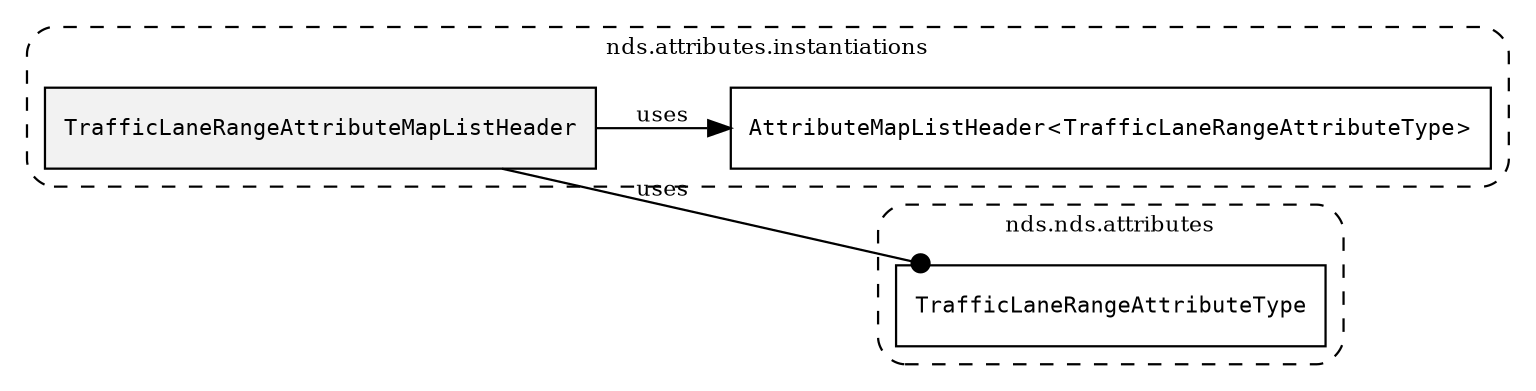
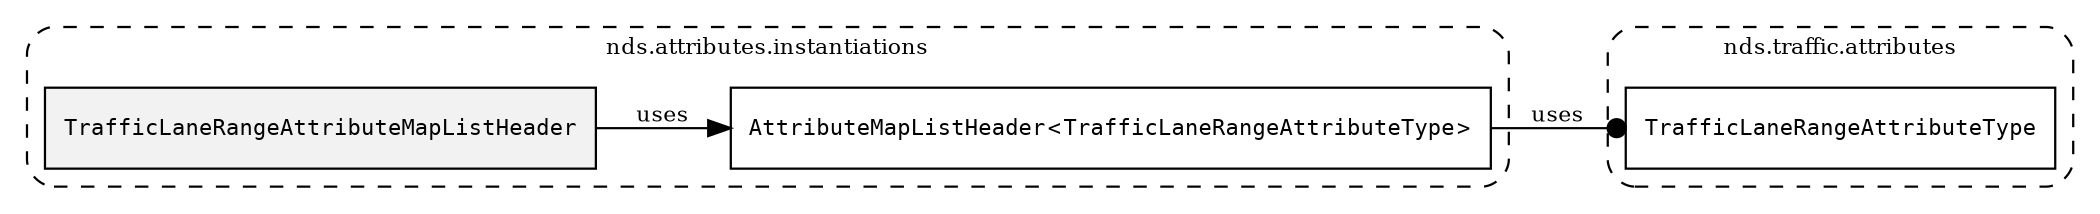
(707, 215) -> (1550, 128)
(1111, 226) -> (1840, 48)
